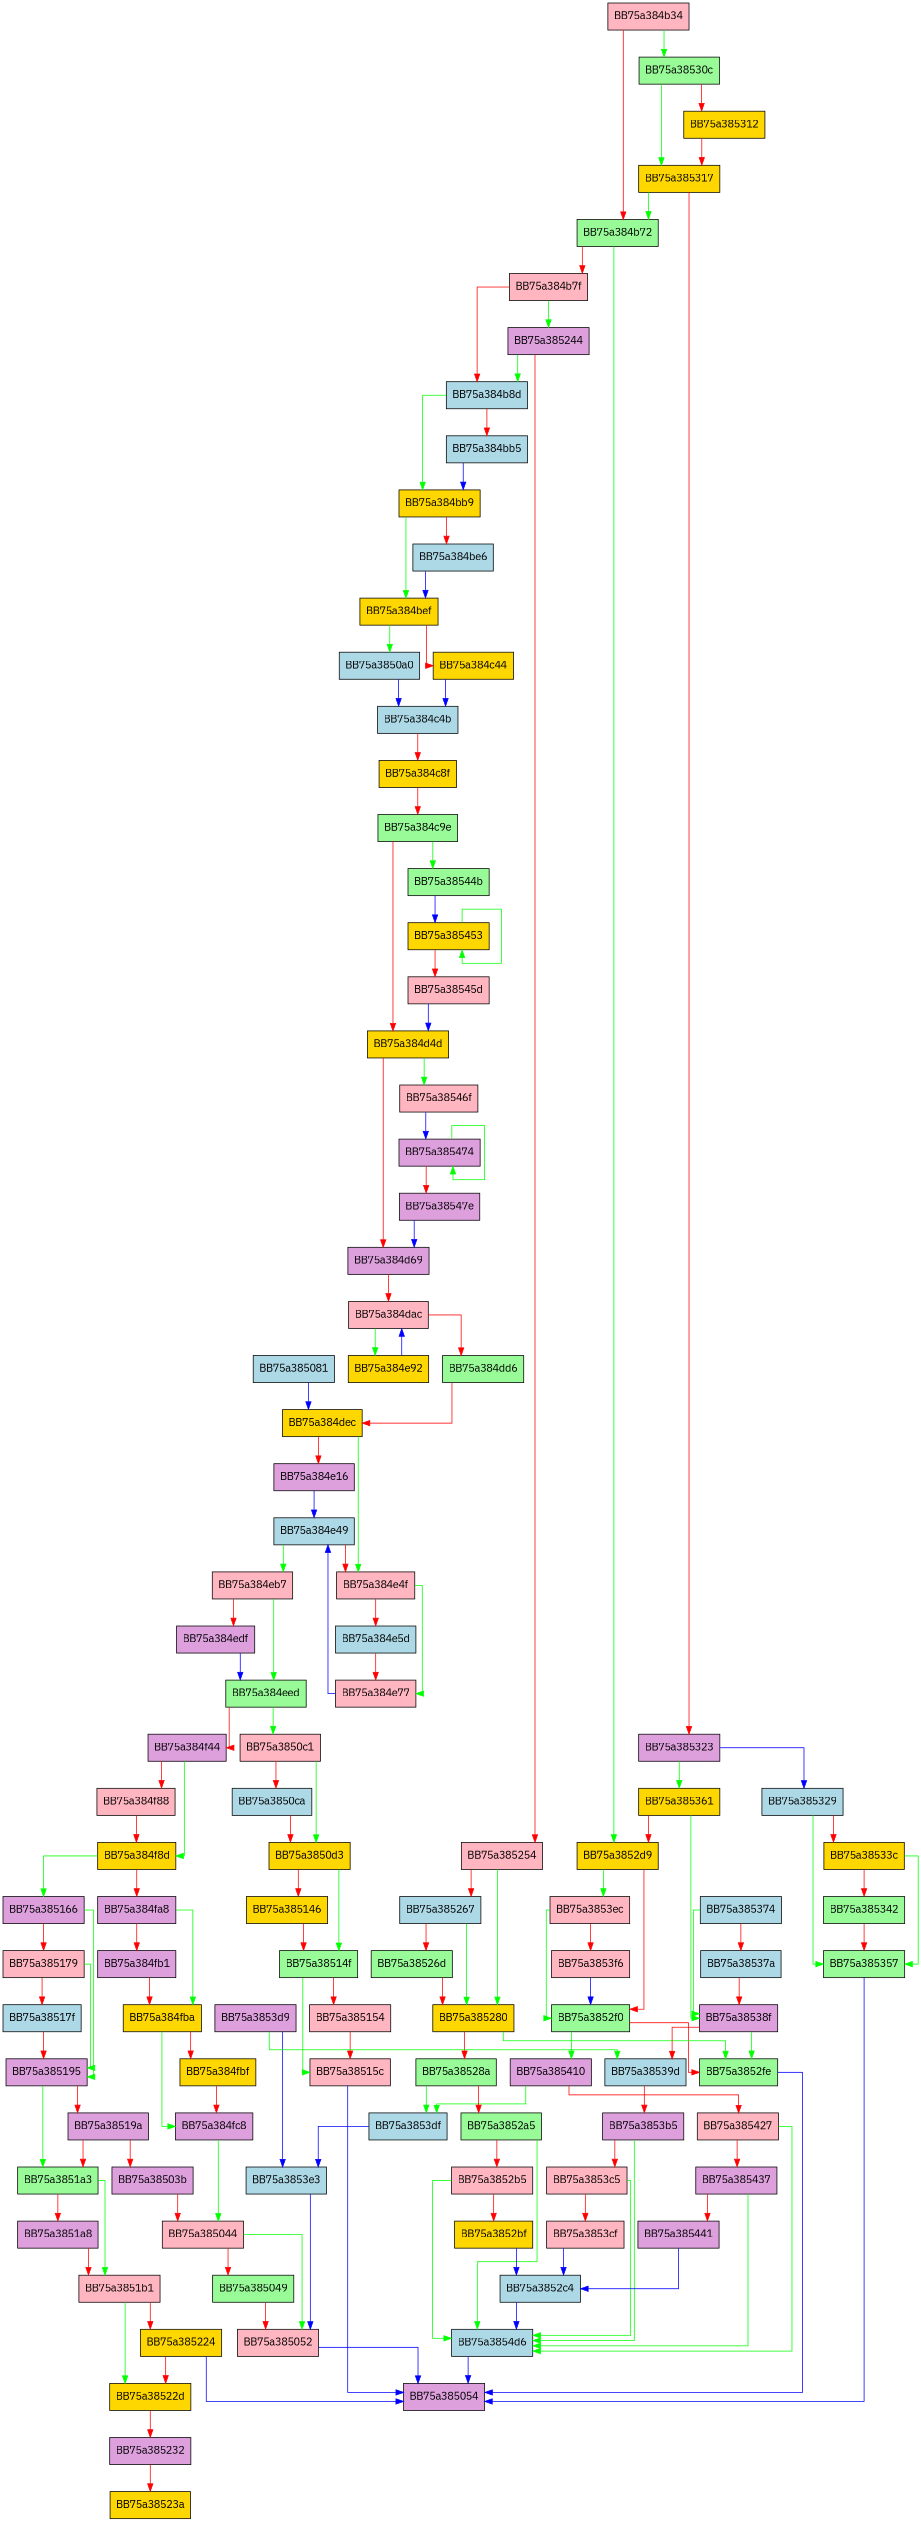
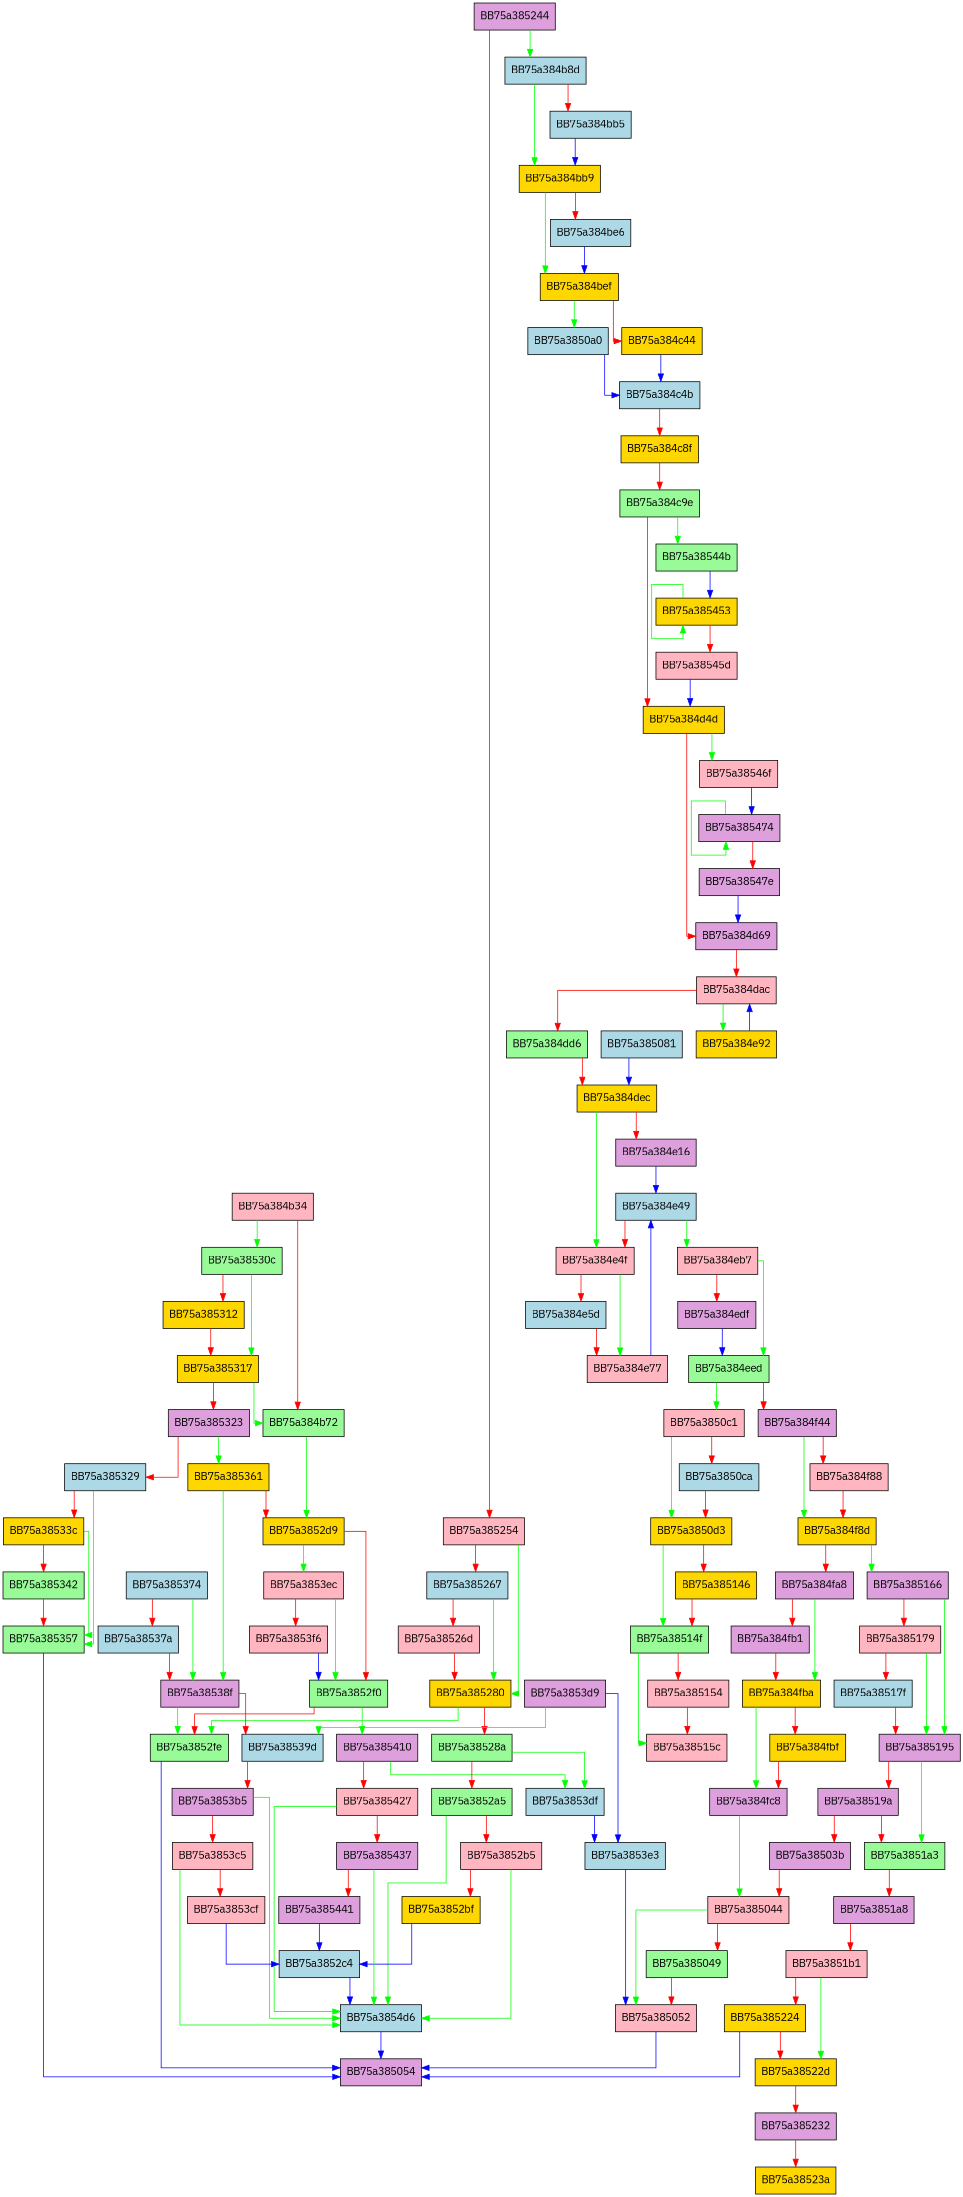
(549, 287) -> none
(779, 1748) -> (178, 1469)
(412, 1964) -> (439, 1640)
(105, 2221) -> none
(348, 2263) -> none
